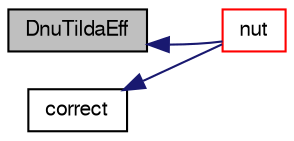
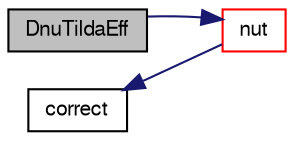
(192, 44) -> (175, 16)
